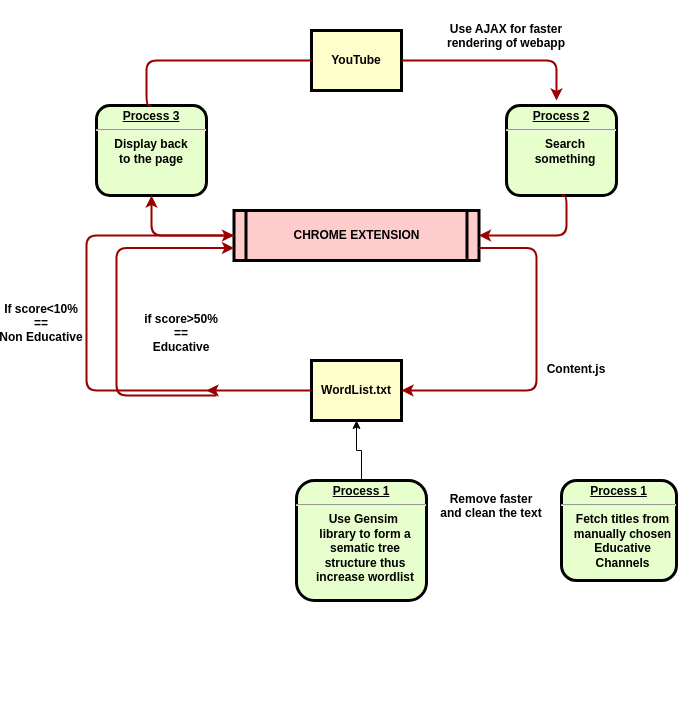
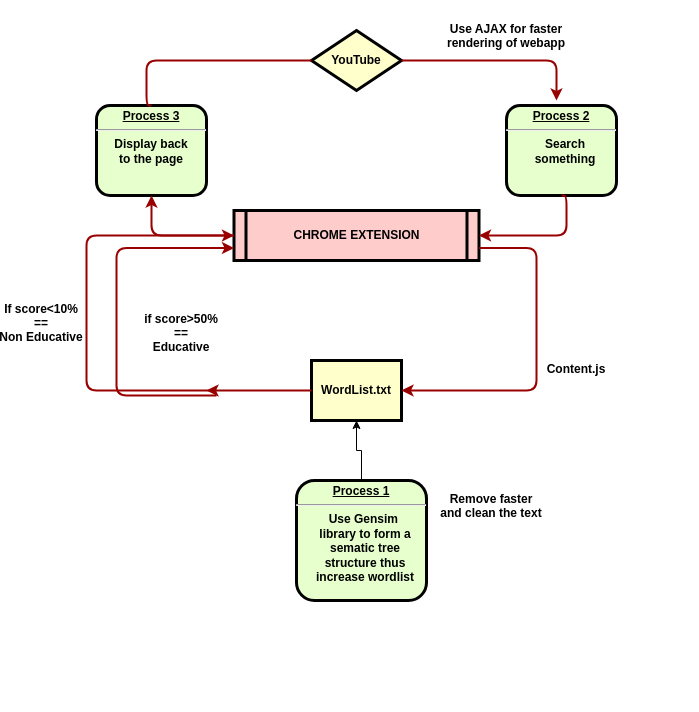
(357, 61) -> (357, 61)
(619, 531) -> none
